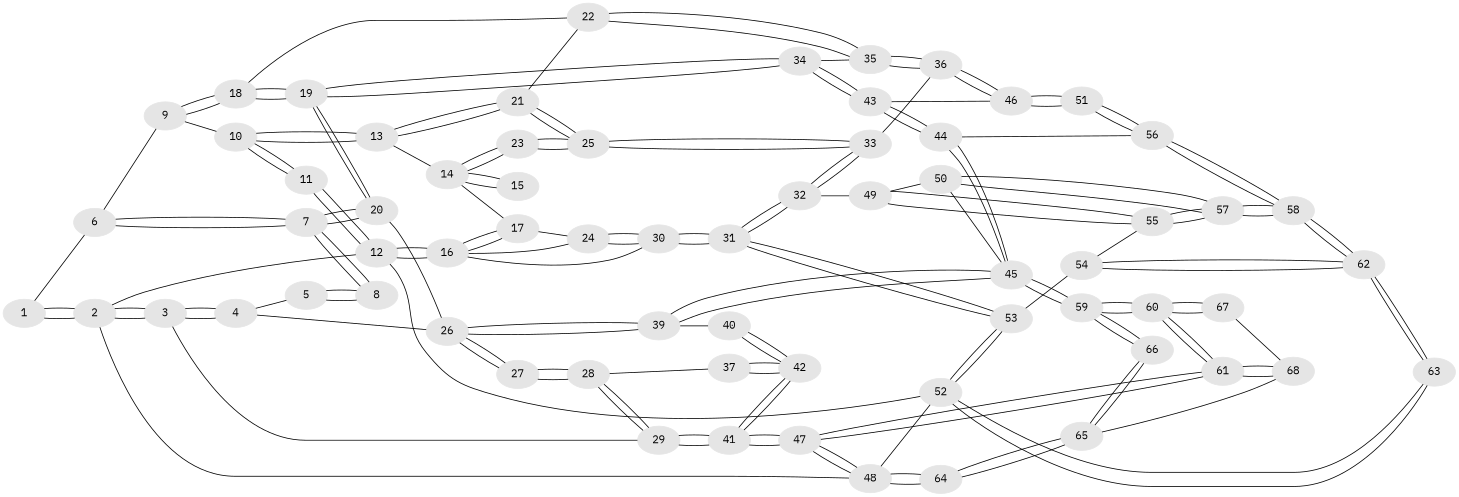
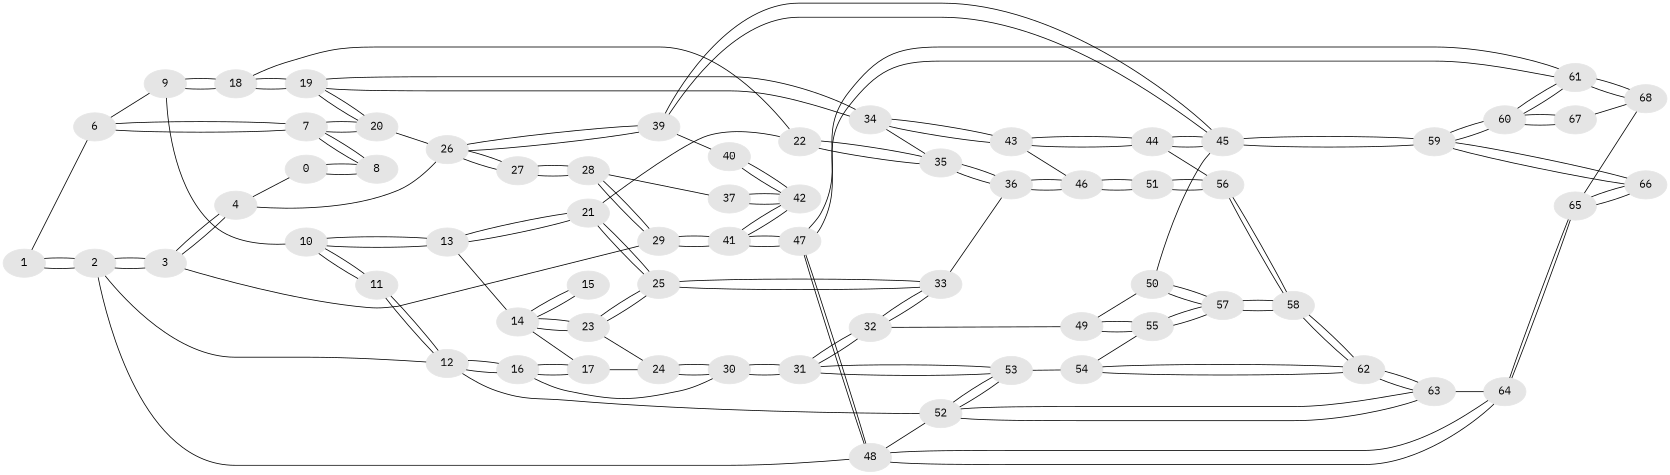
(519, 252) -> (624, 349)
(306, 295) -> (306, 169)
none -> (1470, 392)
